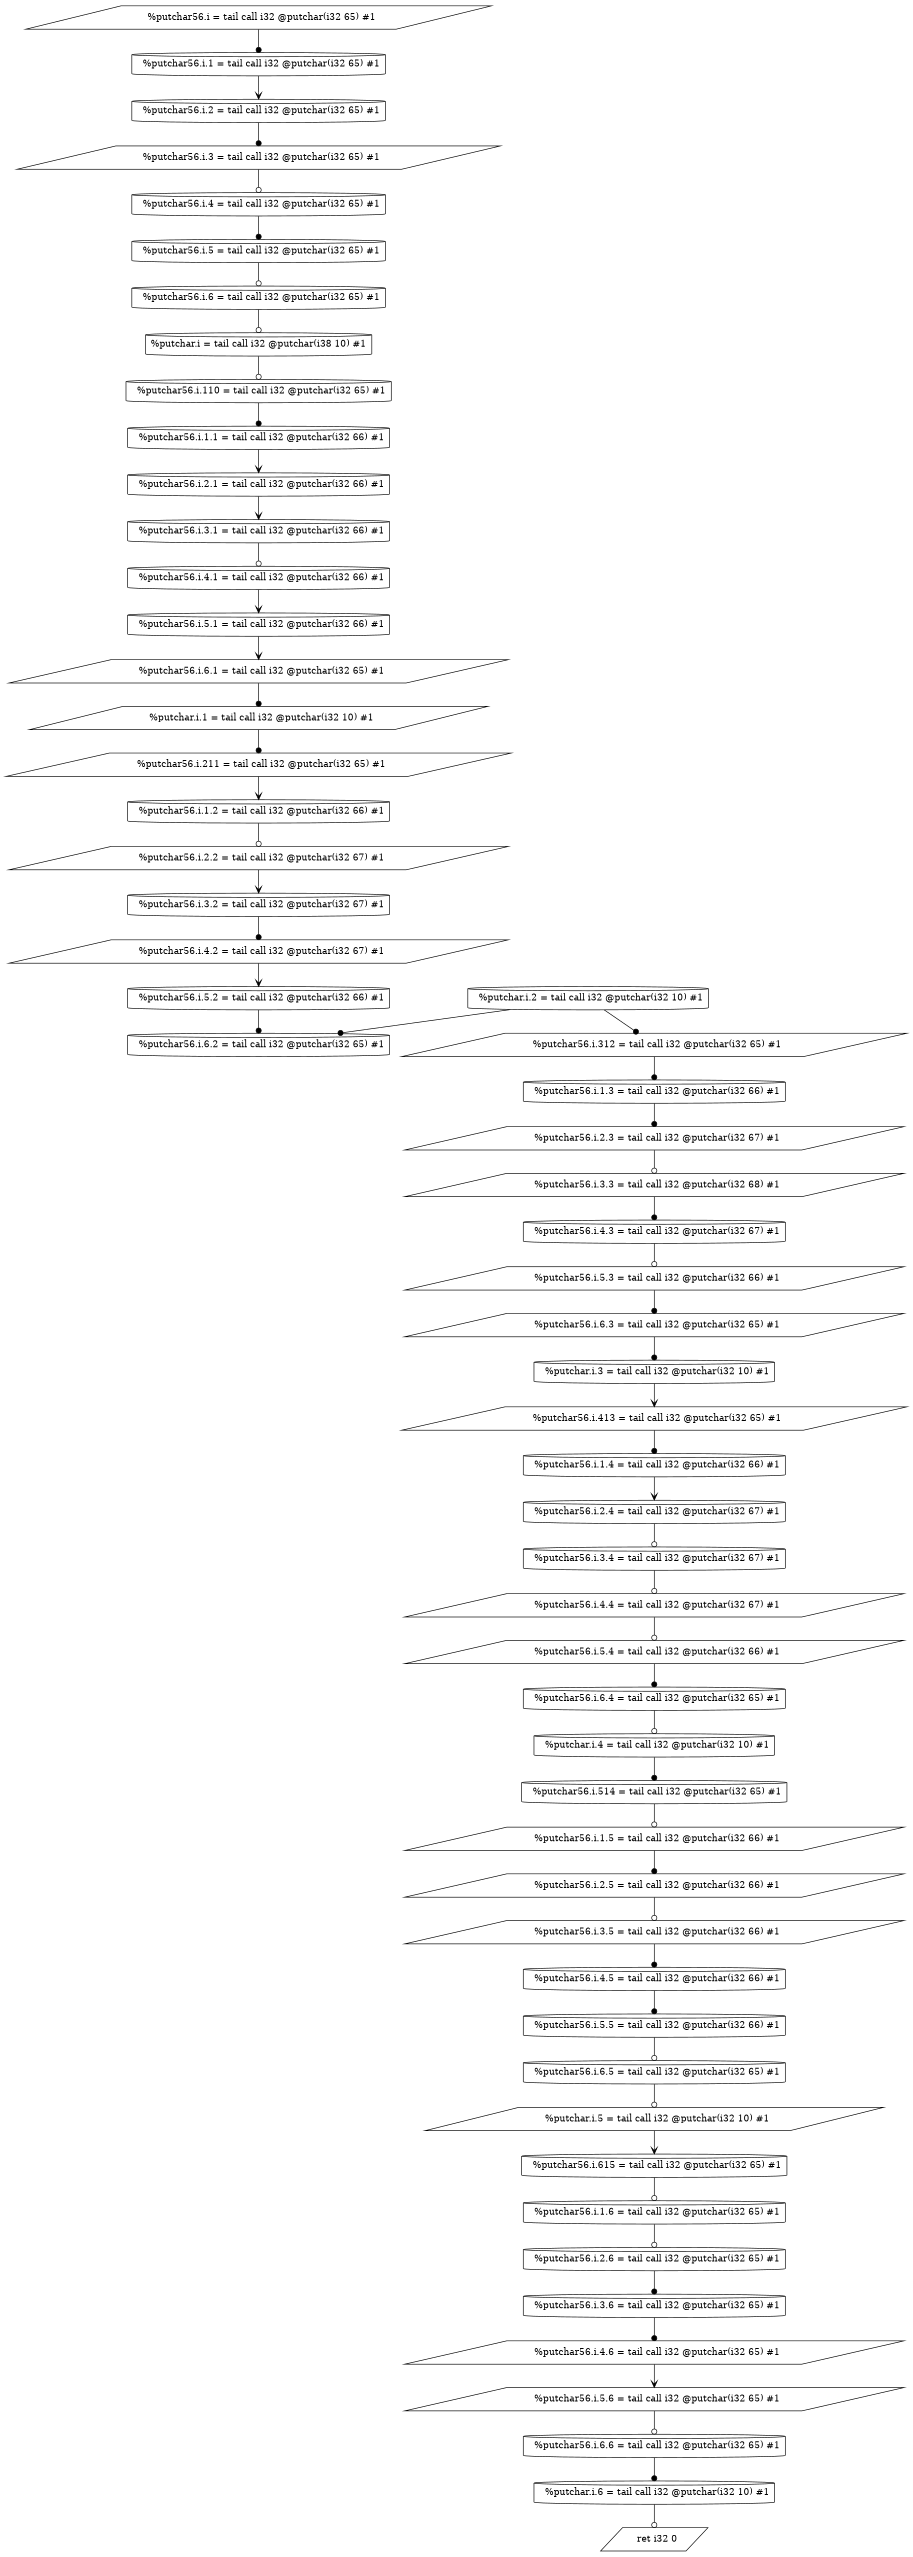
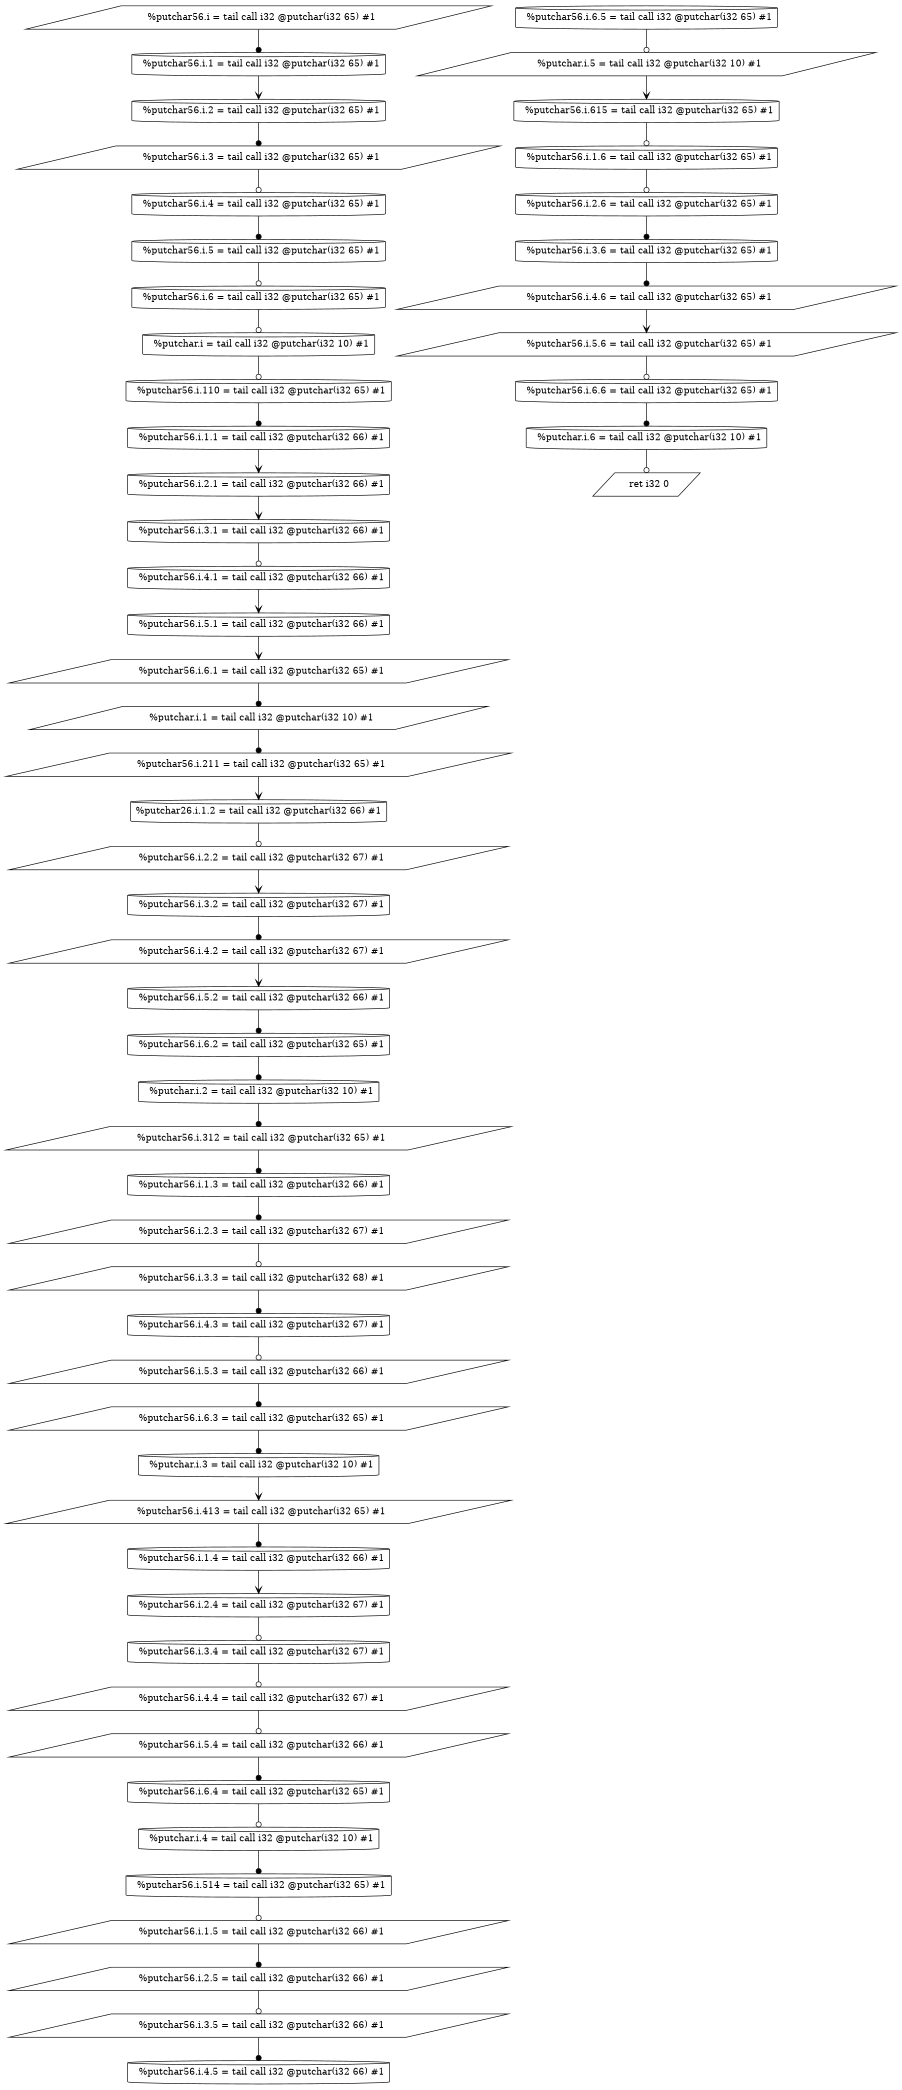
(259, 344) -> (259, 344)
(259, 811) -> (259, 811)
(426, 1021) -> (259, 1066)
(654, 2026) -> none
